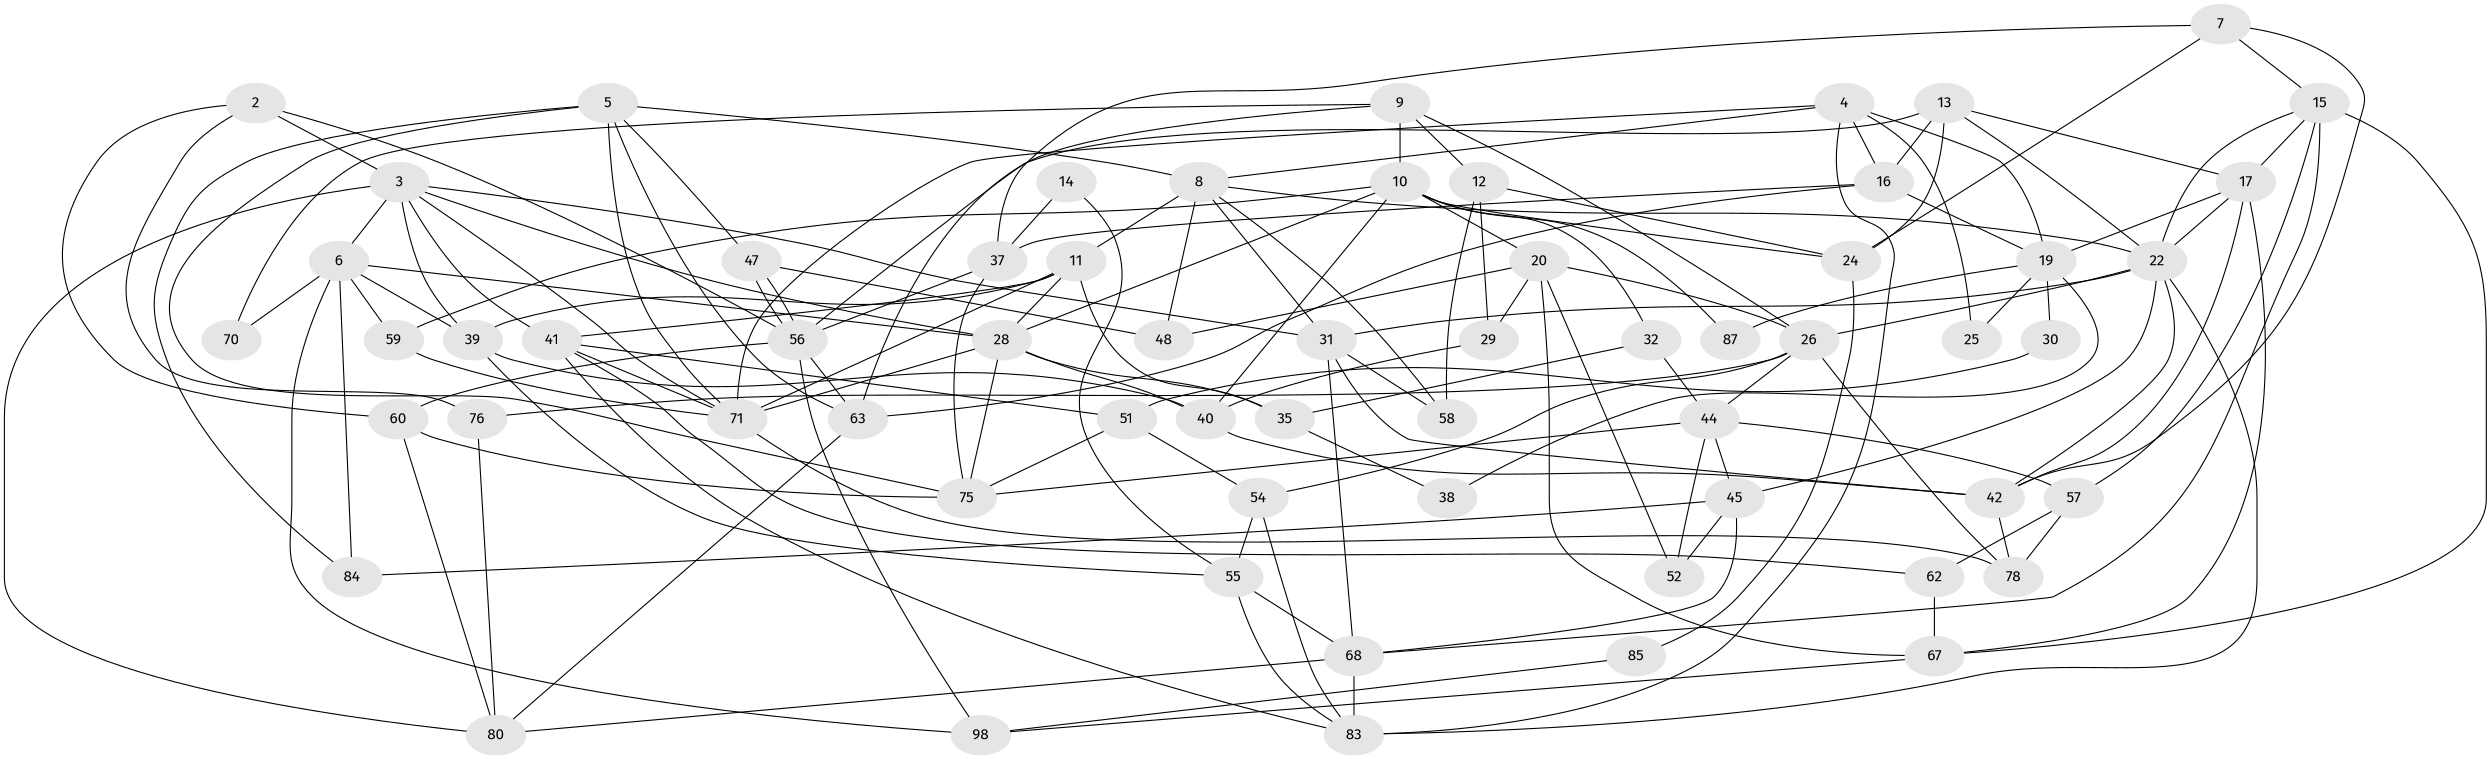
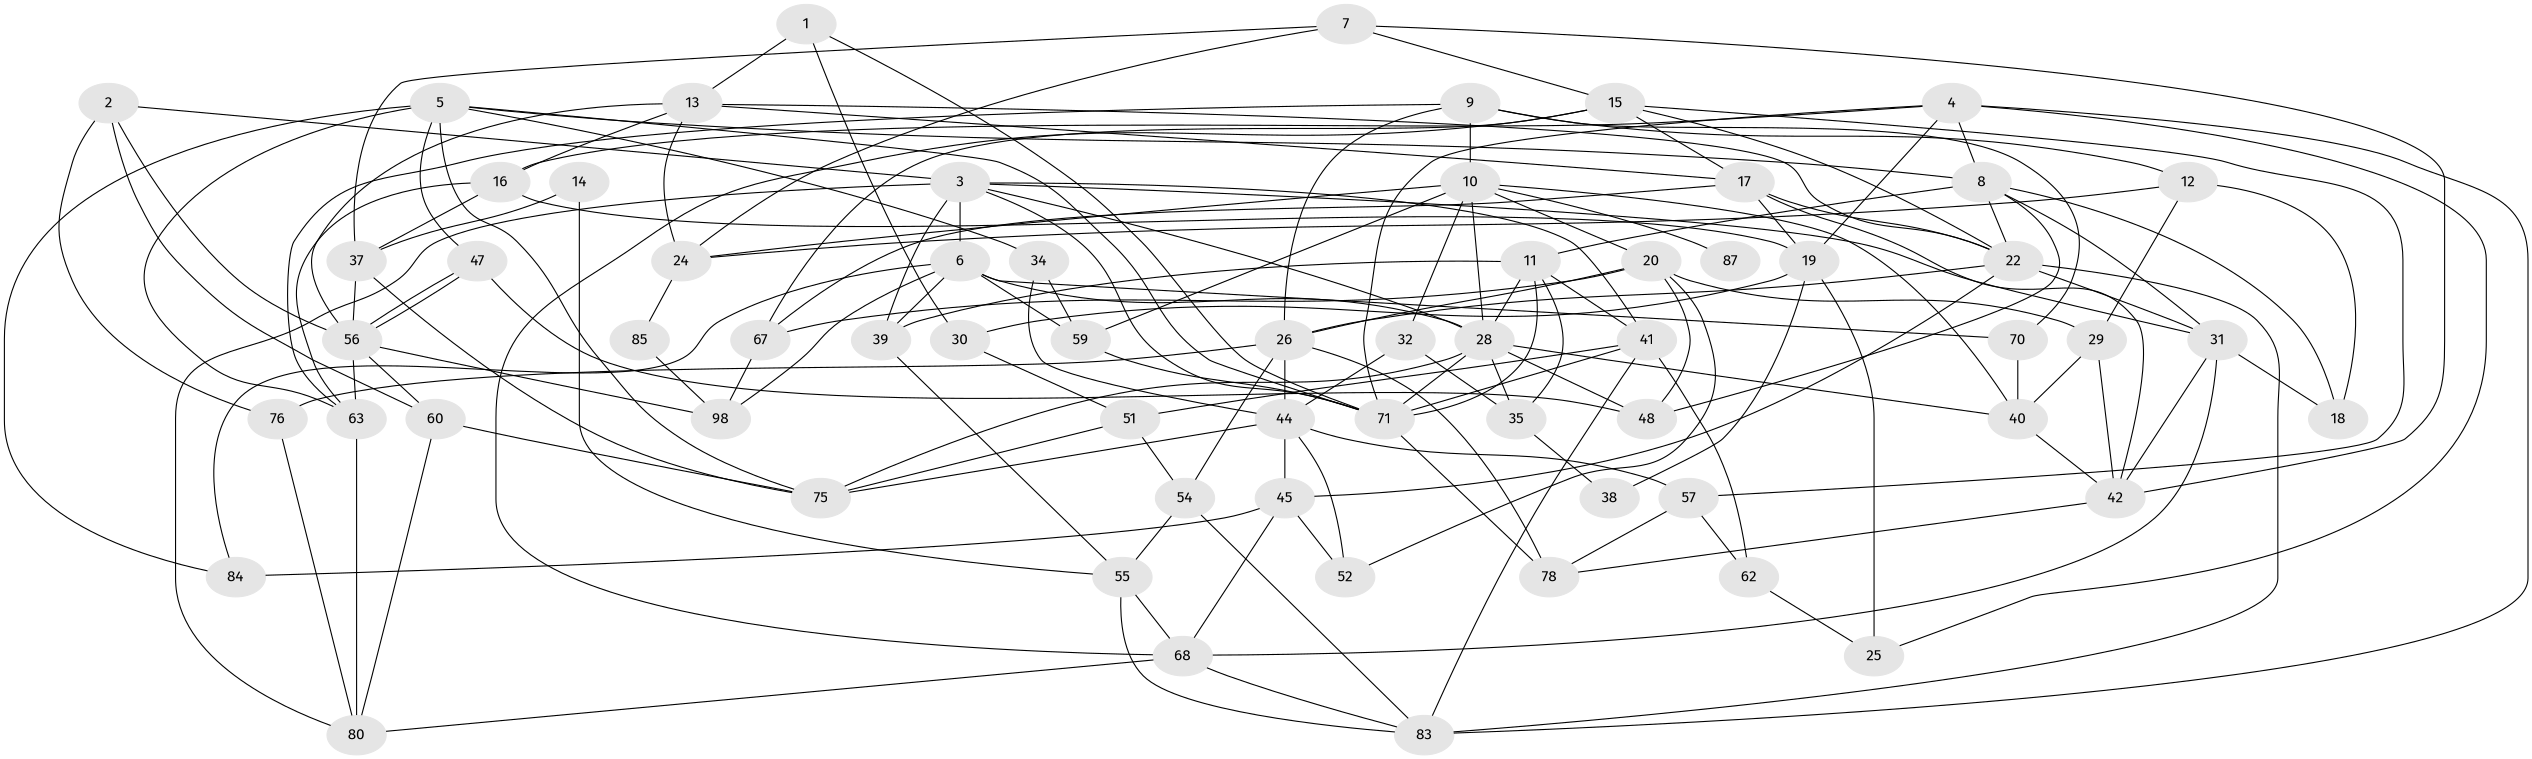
none -> (806, 24)
none -> (1039, 261)
(1877, 291) -> none
none -> (1566, 380)
(770, 385) -> (2018, 380)
(2129, 402) -> (2106, 419)
(1447, 419) -> (2338, 419)
(1934, 617) -> (1805, 613)
